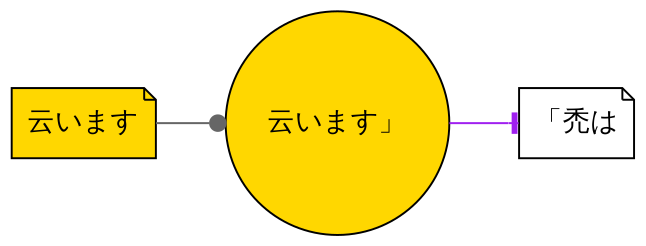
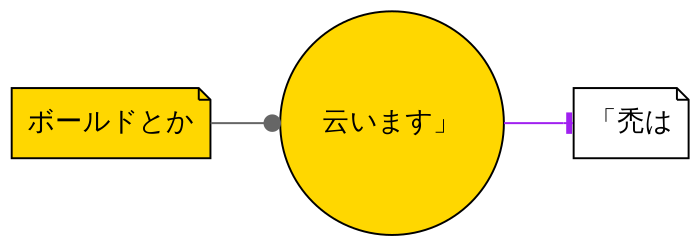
(84, 123) -> (111, 123)
